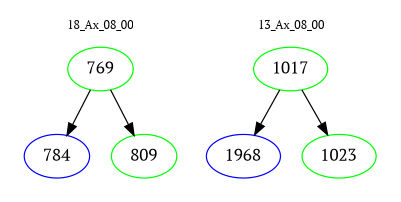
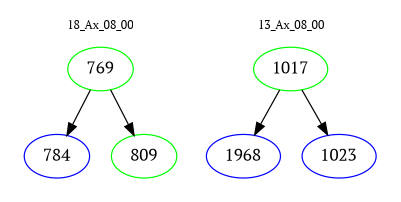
(339, 156) -> (339, 156)
